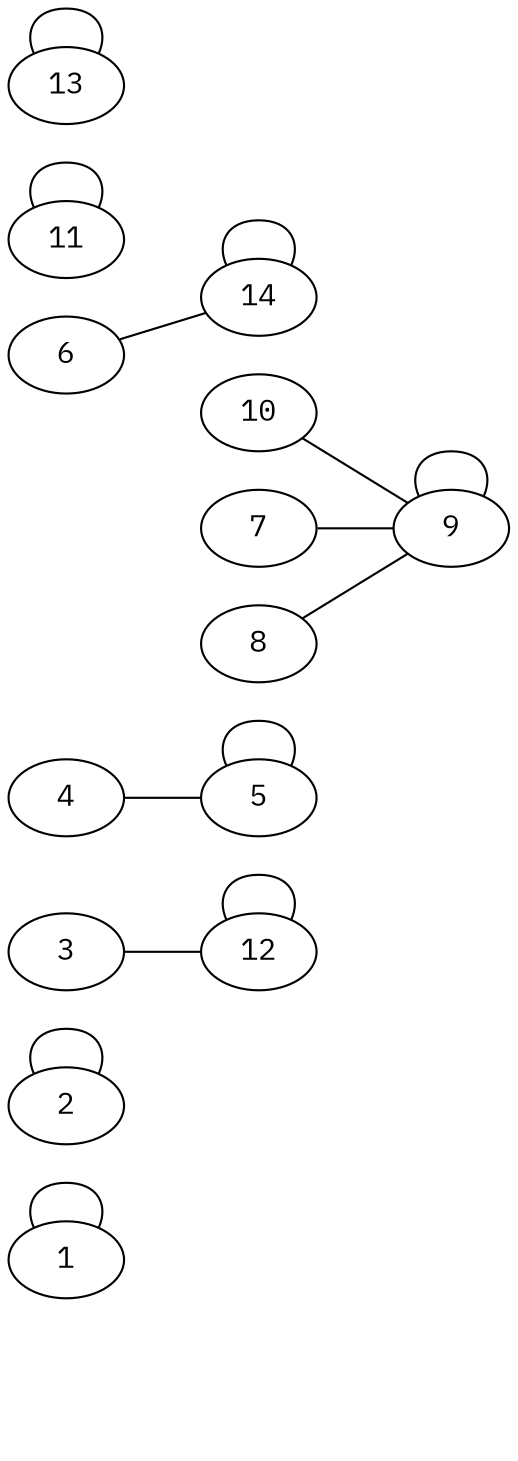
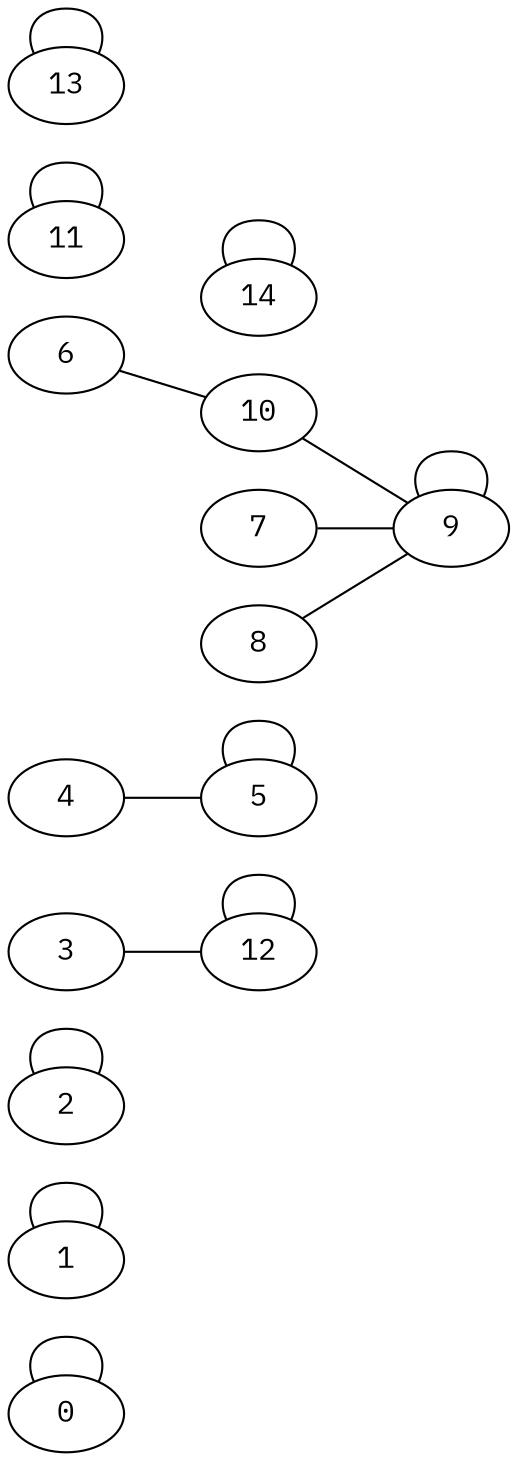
(163, 326) -> (163, 384)
none -> (66, 1414)
